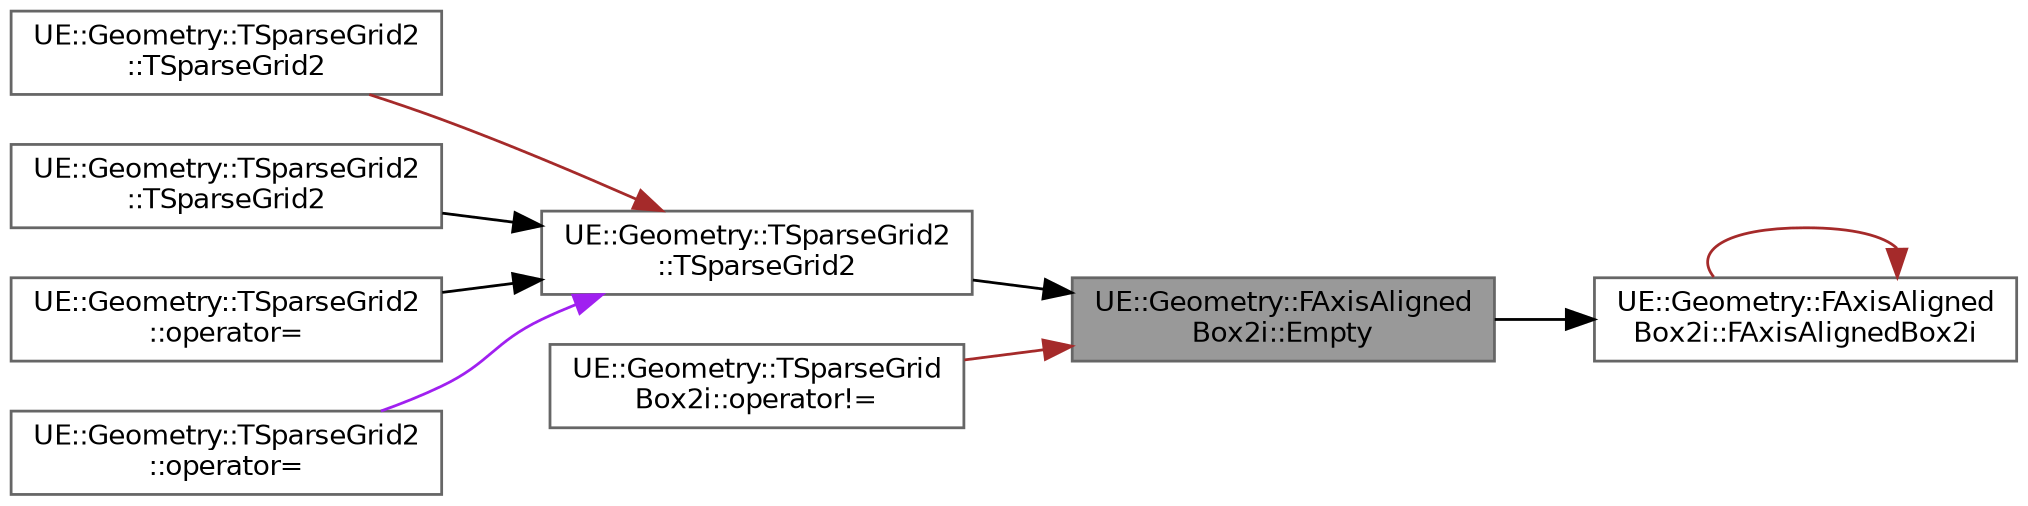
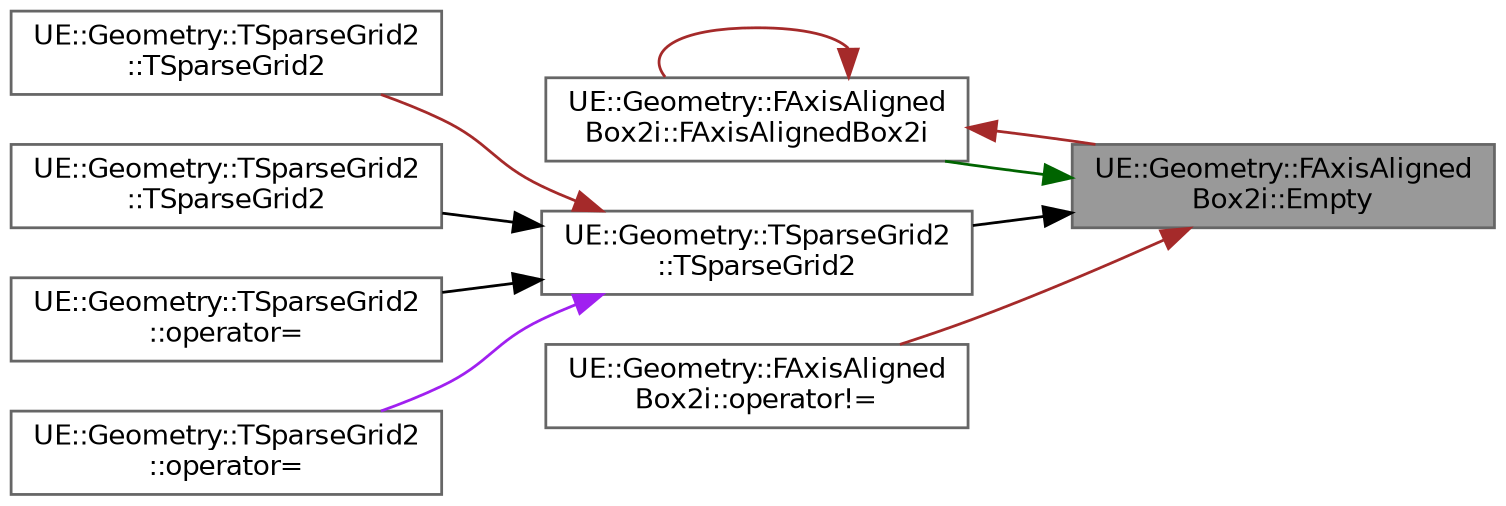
none -> (994, 168)
(1530, 319) -> (1046, 137)
(757, 386) -> (757, 386)
